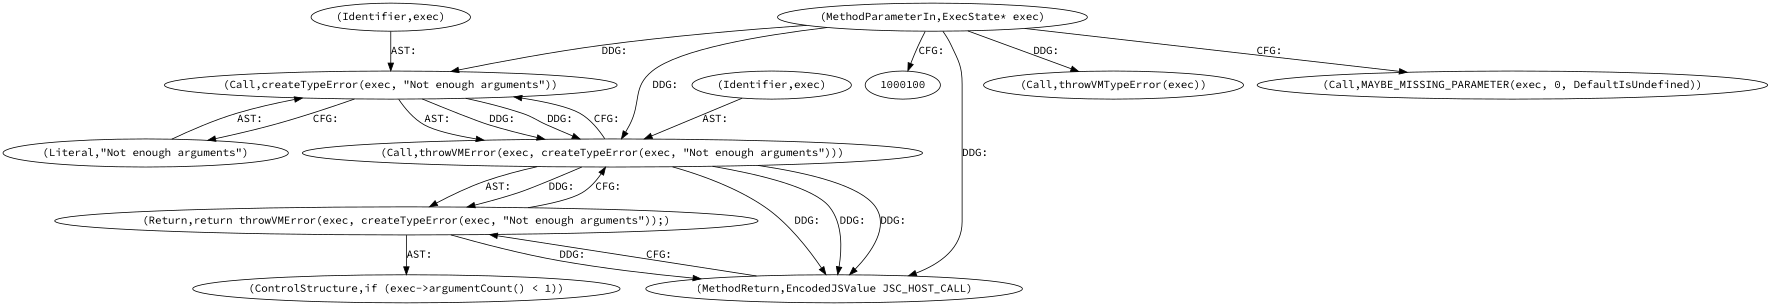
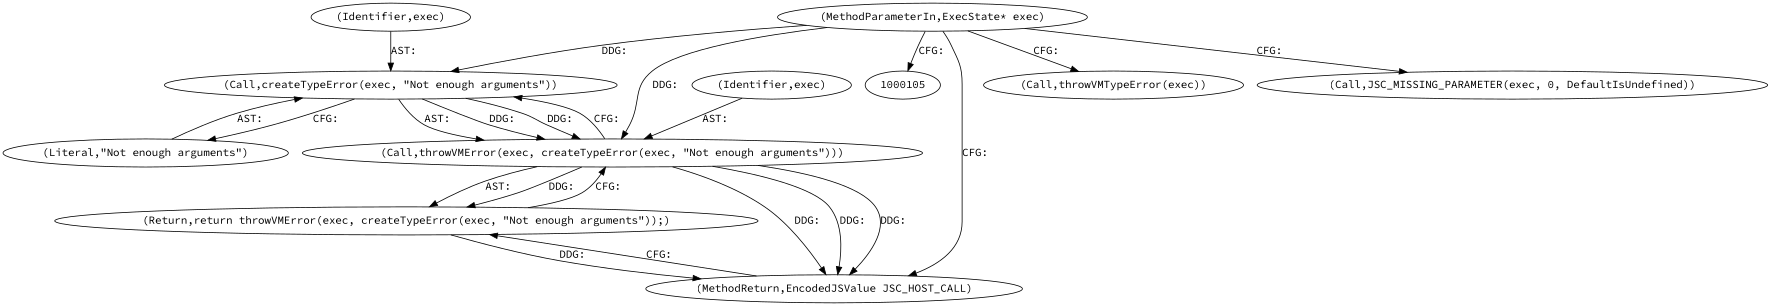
(1050, 51) -> (1050, 51)
(903, 85) -> (903, 85)
(1512, 85) -> (1512, 85)
(979, 153) -> (979, 153)
(406, 289) -> none
